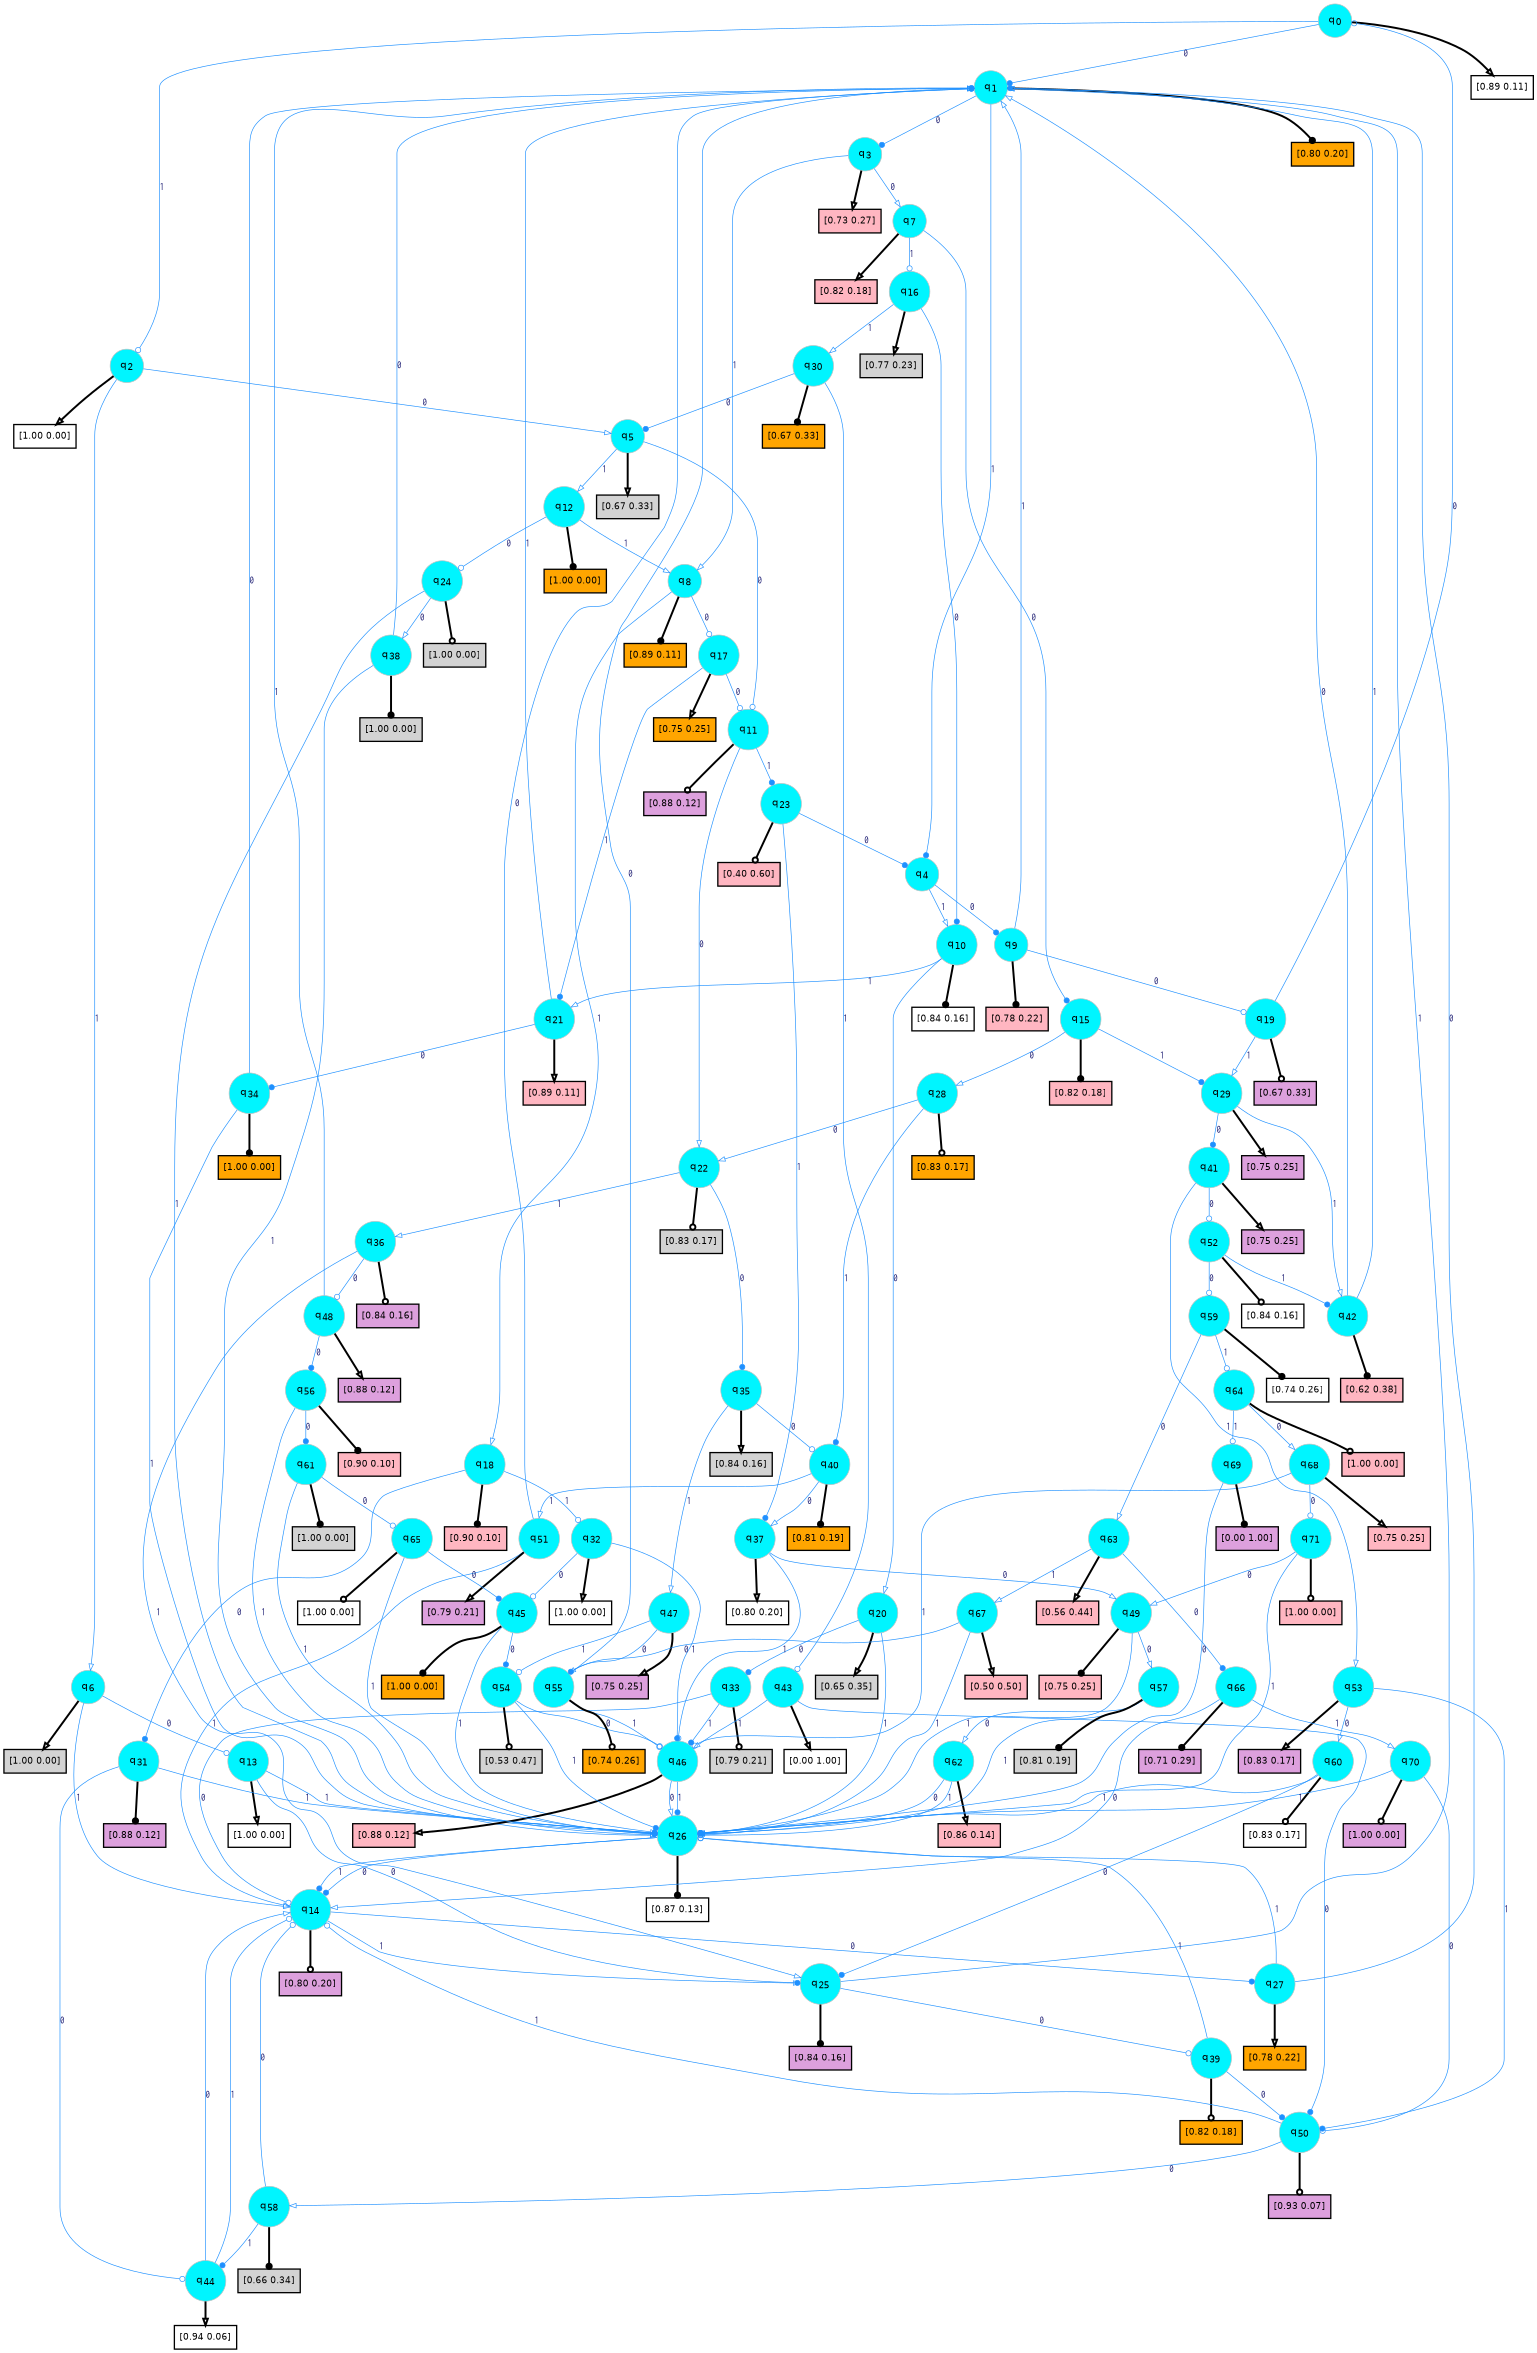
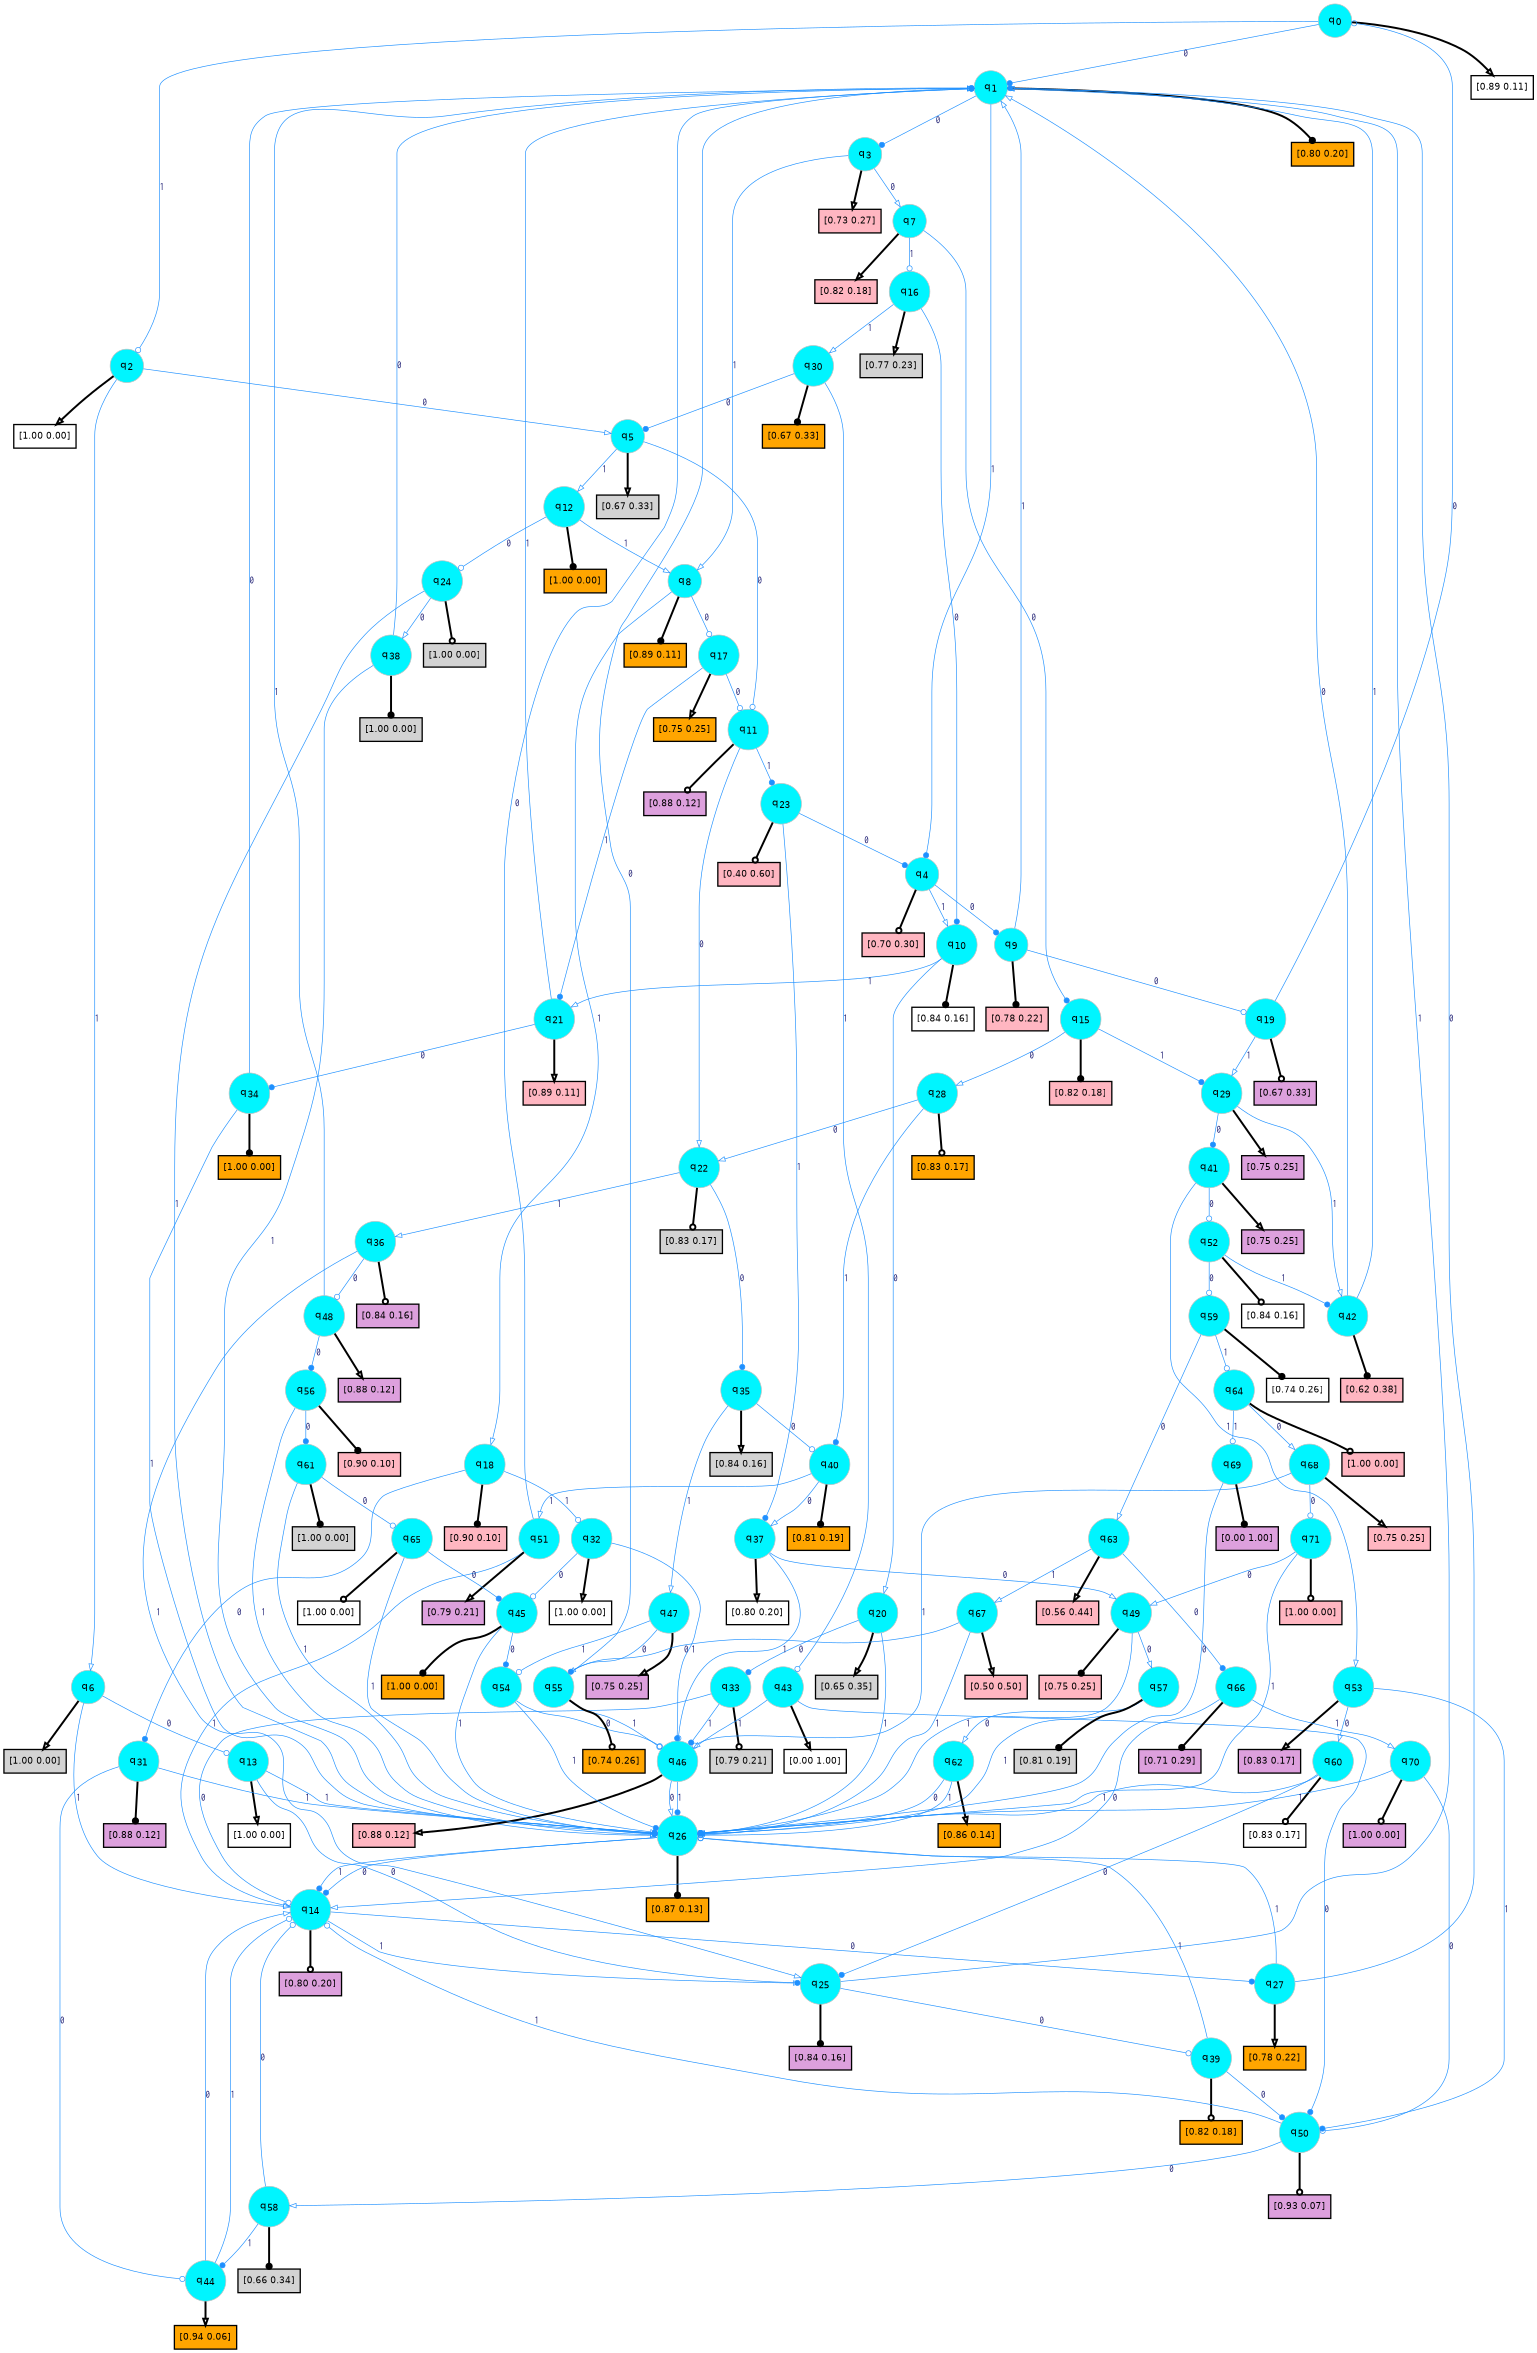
none -> (893, 945)
(511, 1761) -> none
(969, 1836) -> (969, 1836)
(678, 1910) -> (678, 1910)
(206, 2337) -> (206, 2337)
